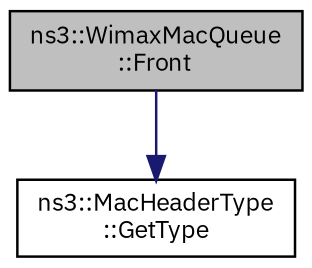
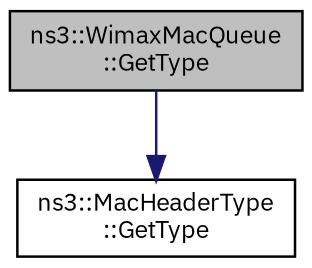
(156, 51) -> (156, 51)
